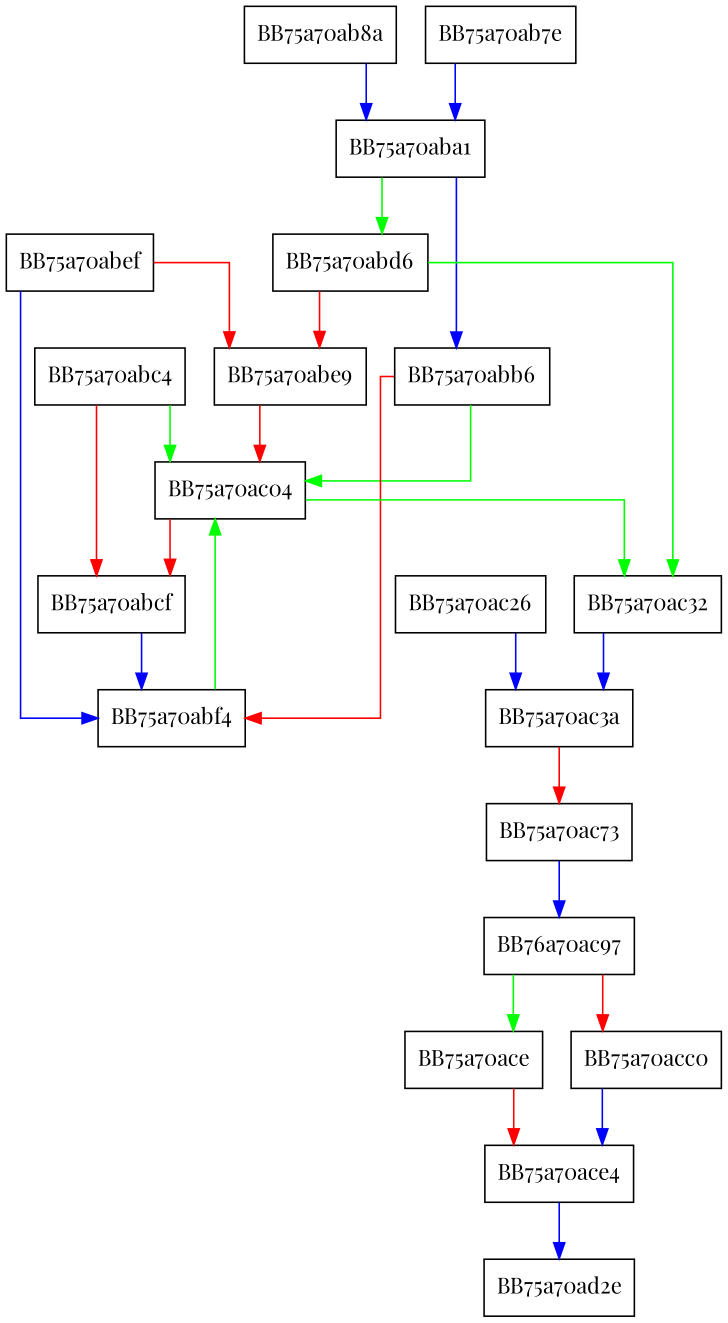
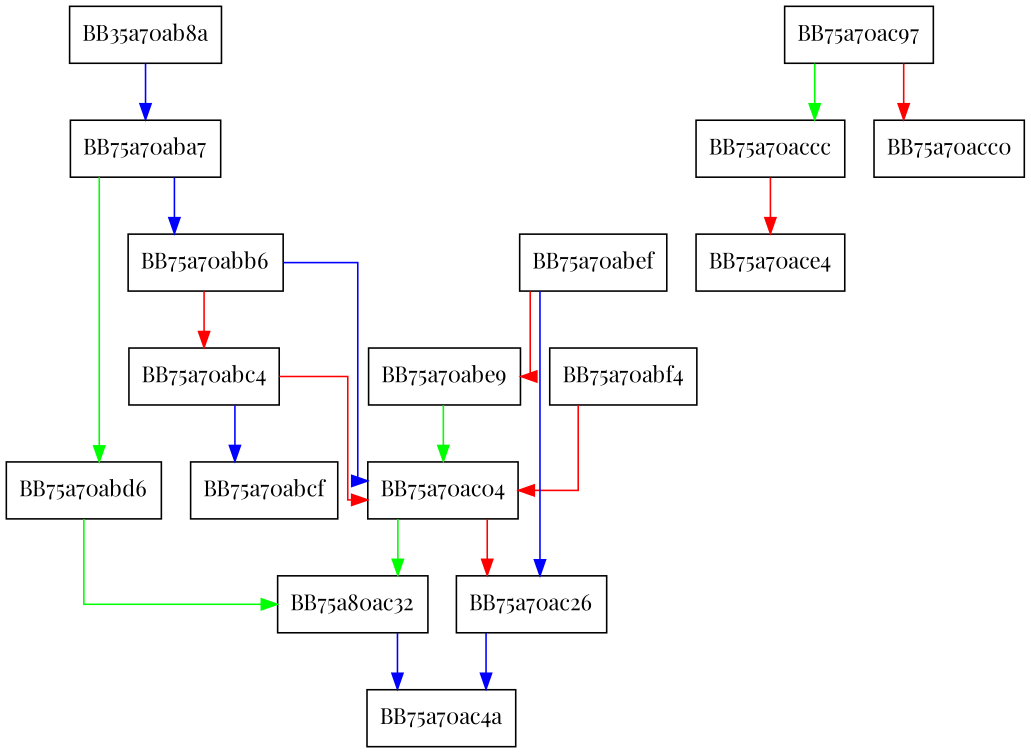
(320, 35) -> (146, 35)
(501, 35) -> none
(411, 149) -> (146, 149)
(320, 311) -> none
(170, 425) -> (348, 406)
(260, 425) -> (443, 425)
(434, 481) -> (358, 335)
(96, 483) -> (235, 425)
(21, 535) -> (540, 425)
(170, 539) -> (487, 539)
(380, 600) -> (204, 311)
(648, 604) -> (353, 604)
(215, 612) -> (578, 470)
(142, 653) -> none
(559, 718) -> (441, 718)
(559, 832) -> none
(559, 946) -> (859, 35)
(474, 1060) -> (770, 149)
(602, 1109) -> none
(559, 1288) -> none
